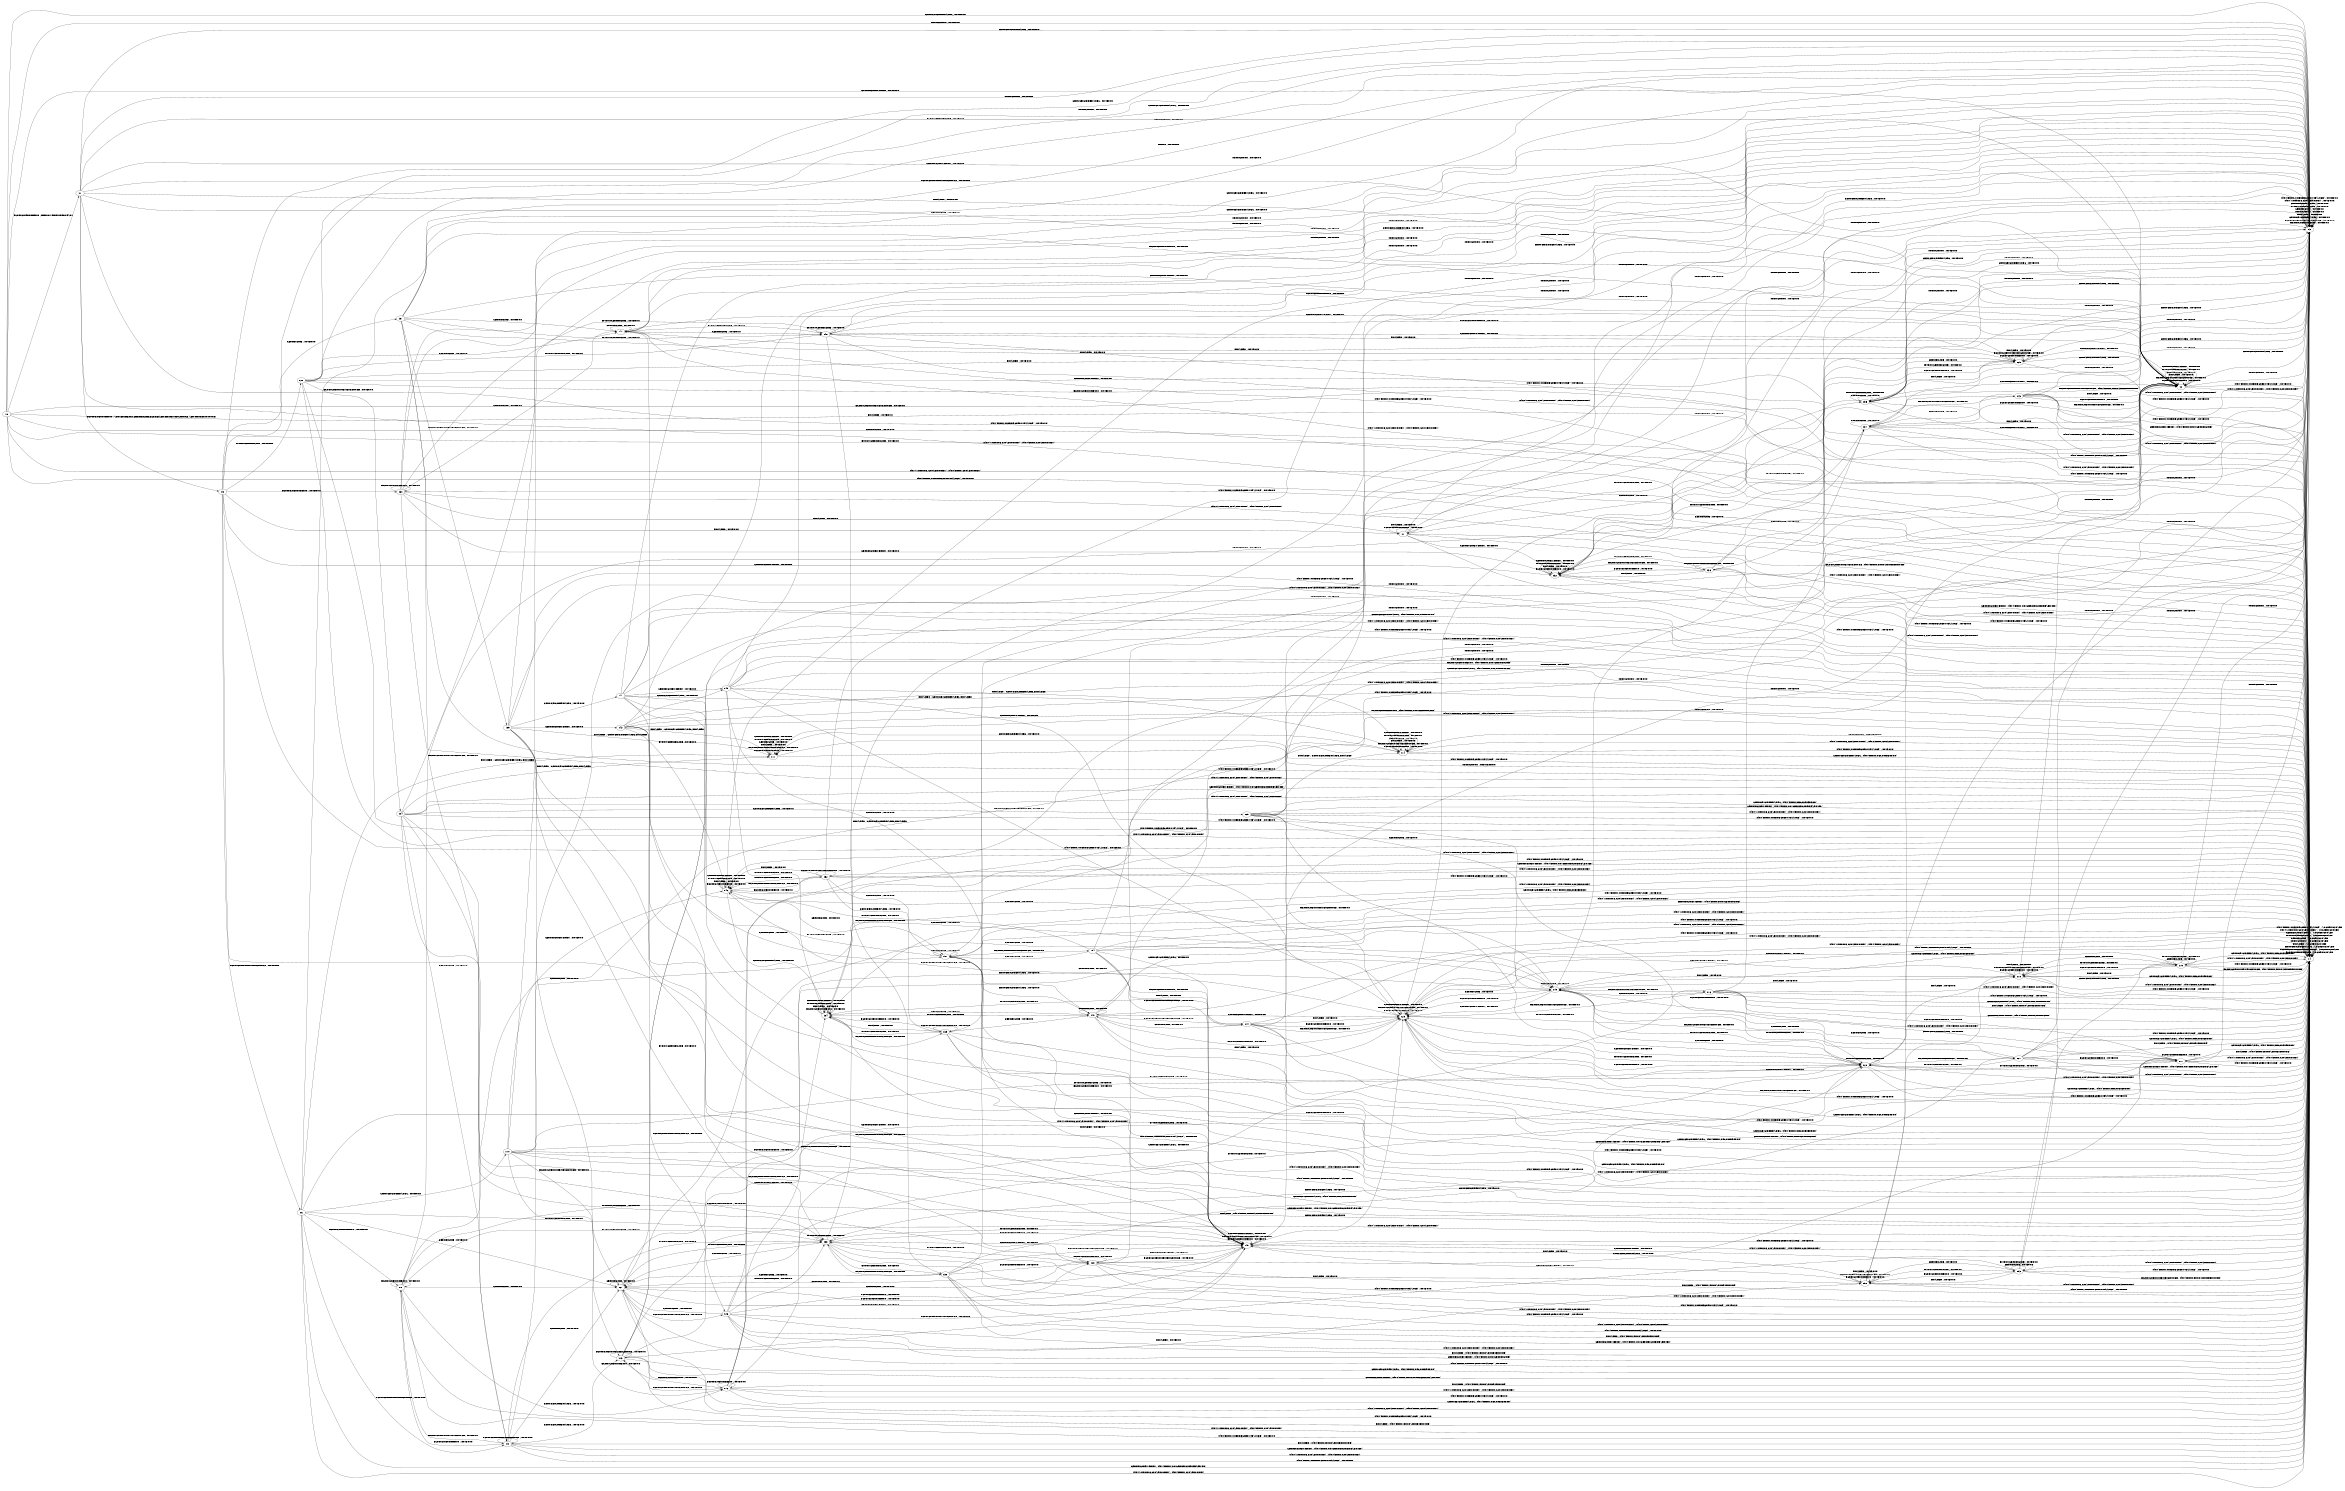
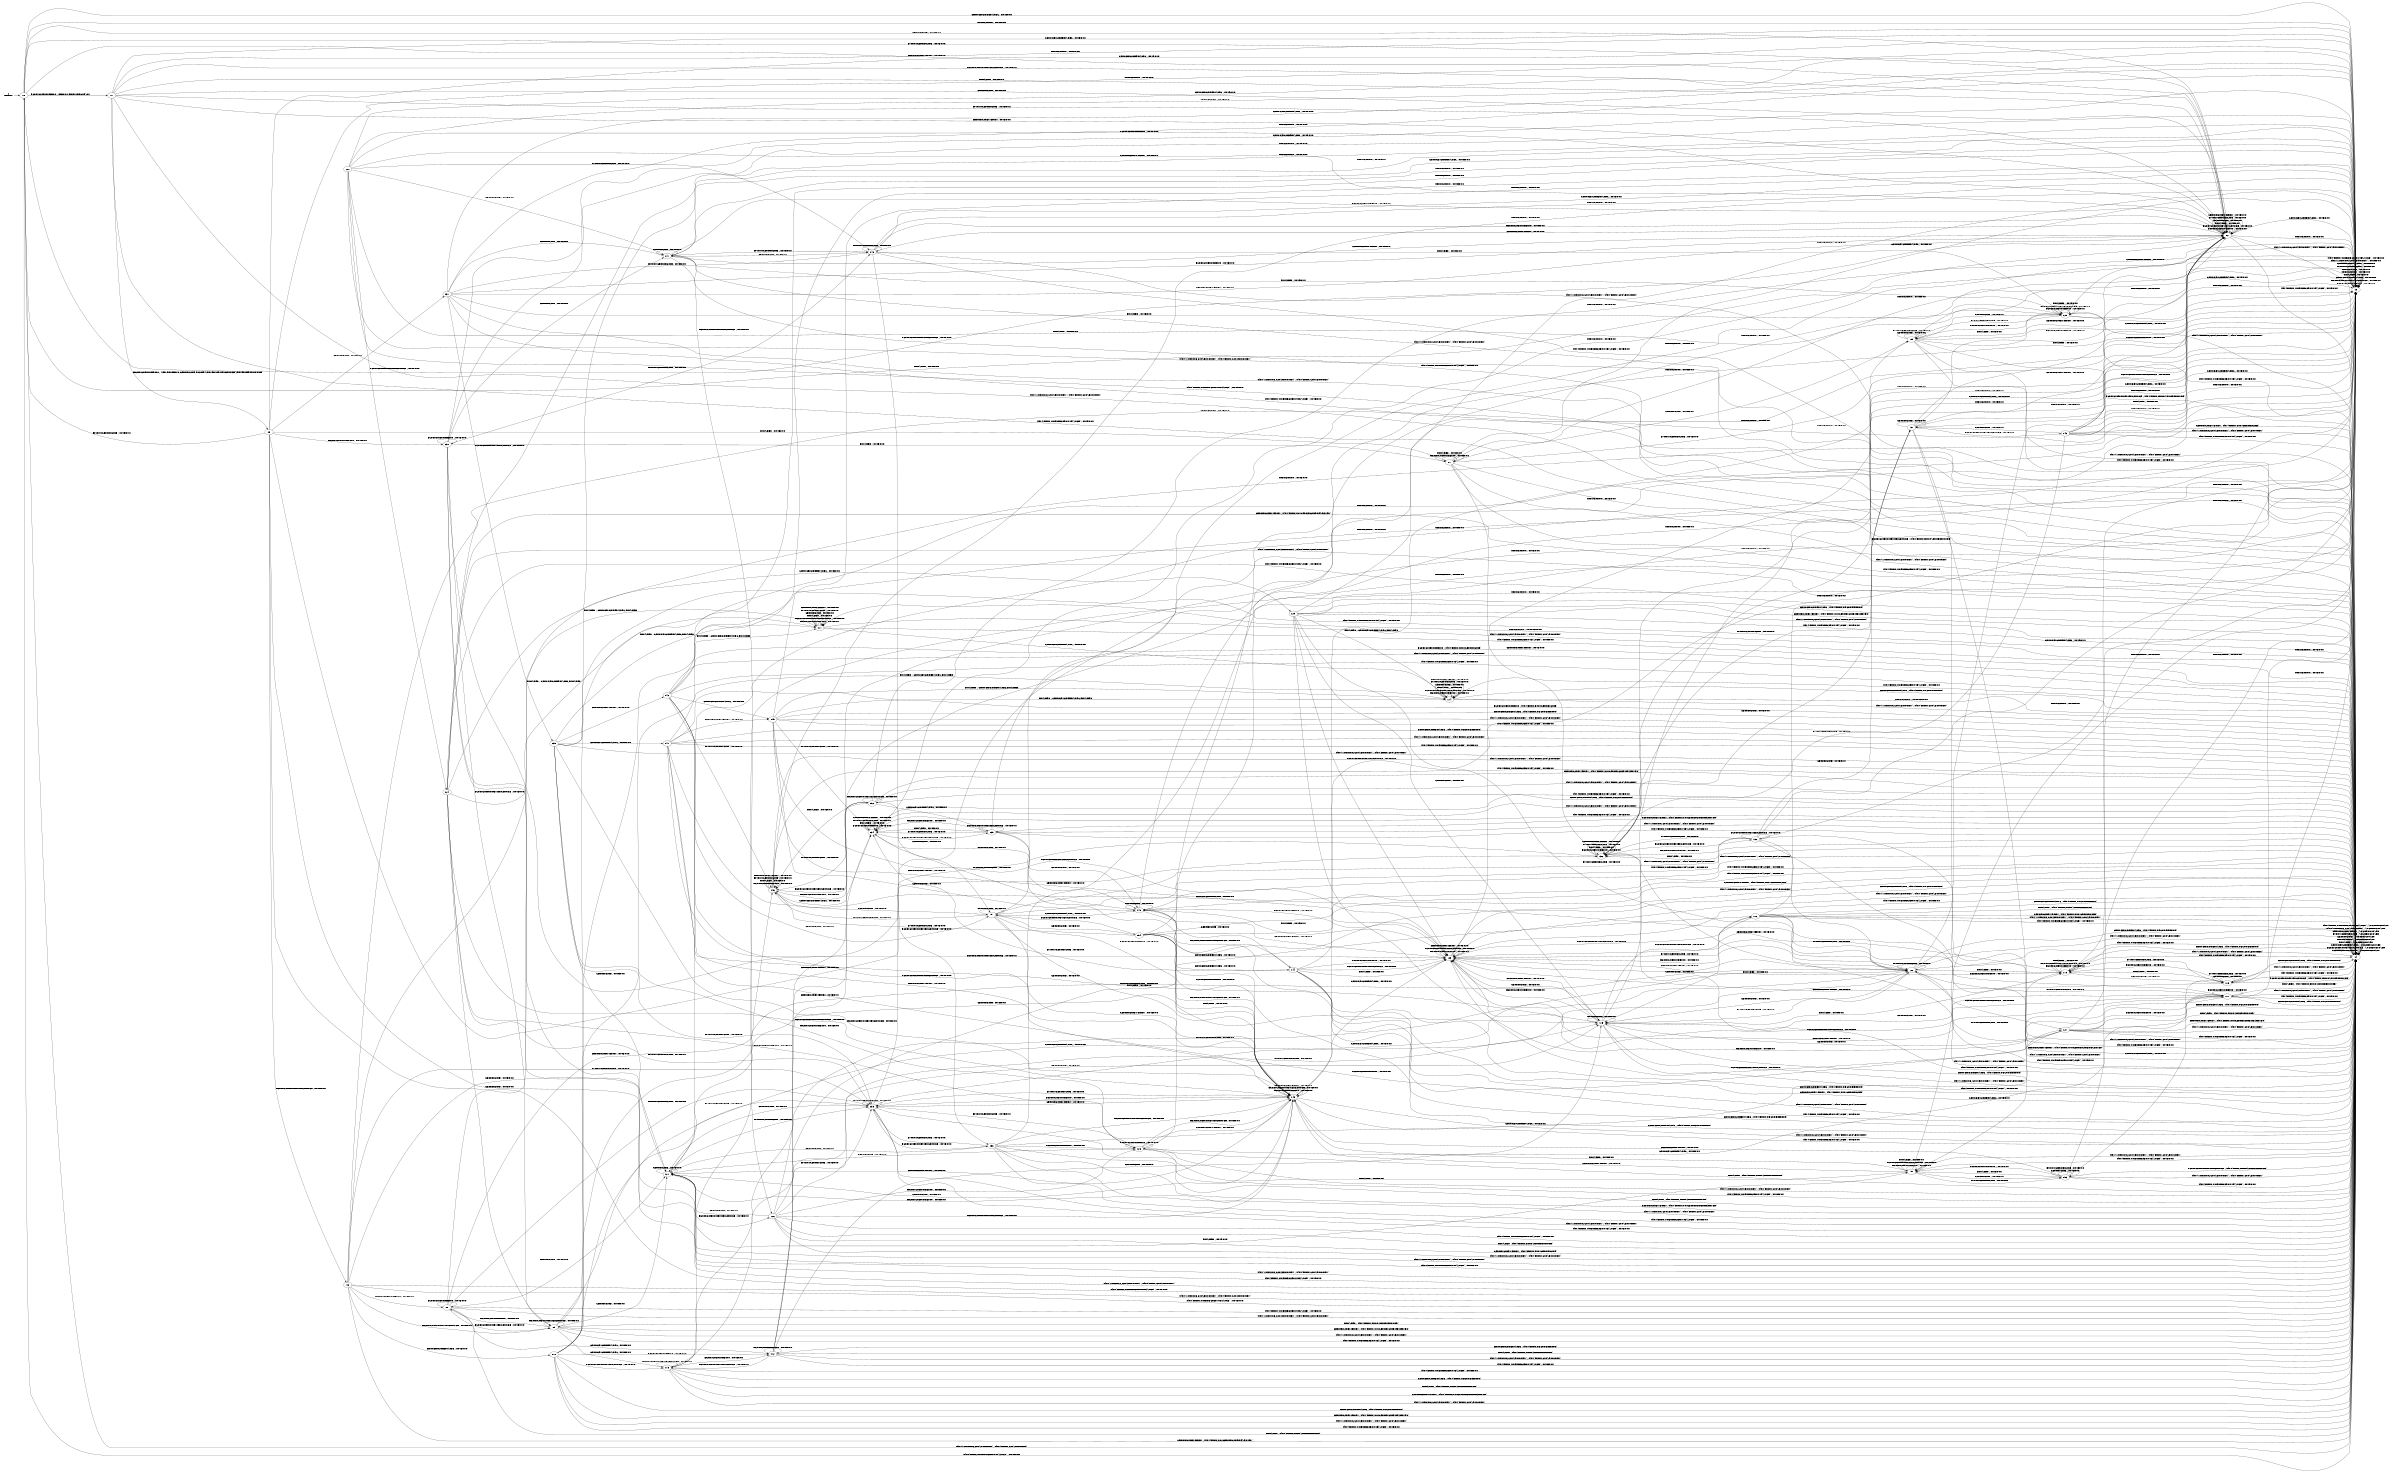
none -> (8, 95)
(1169, 144) -> (1215, 410)
(277, 447) -> (30, 384)
